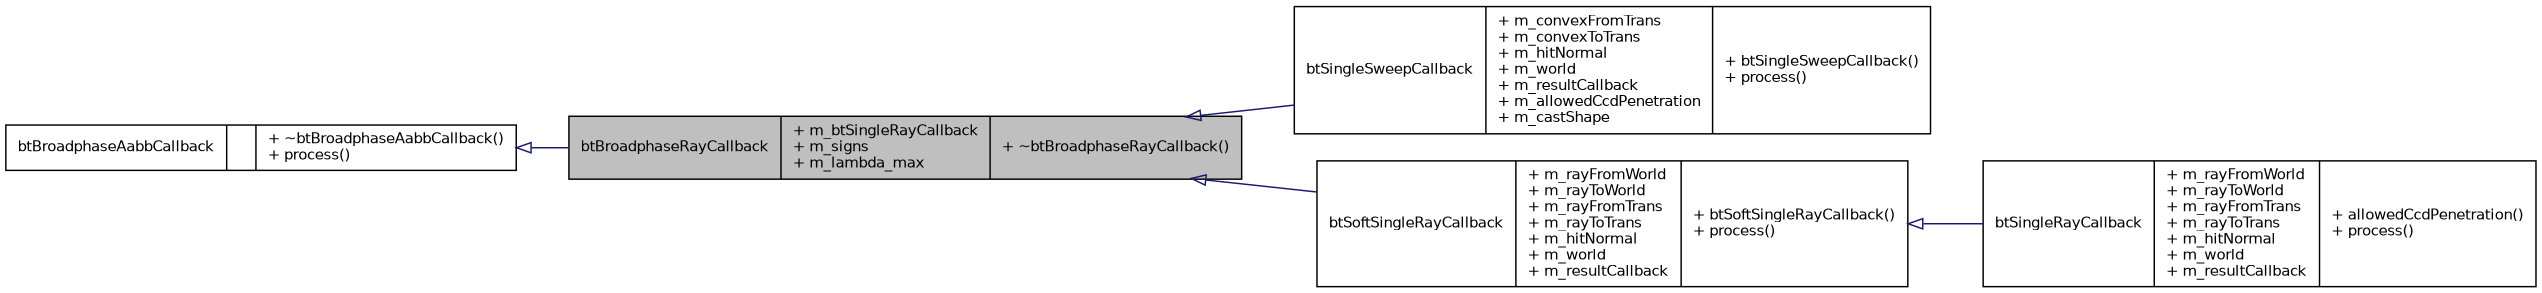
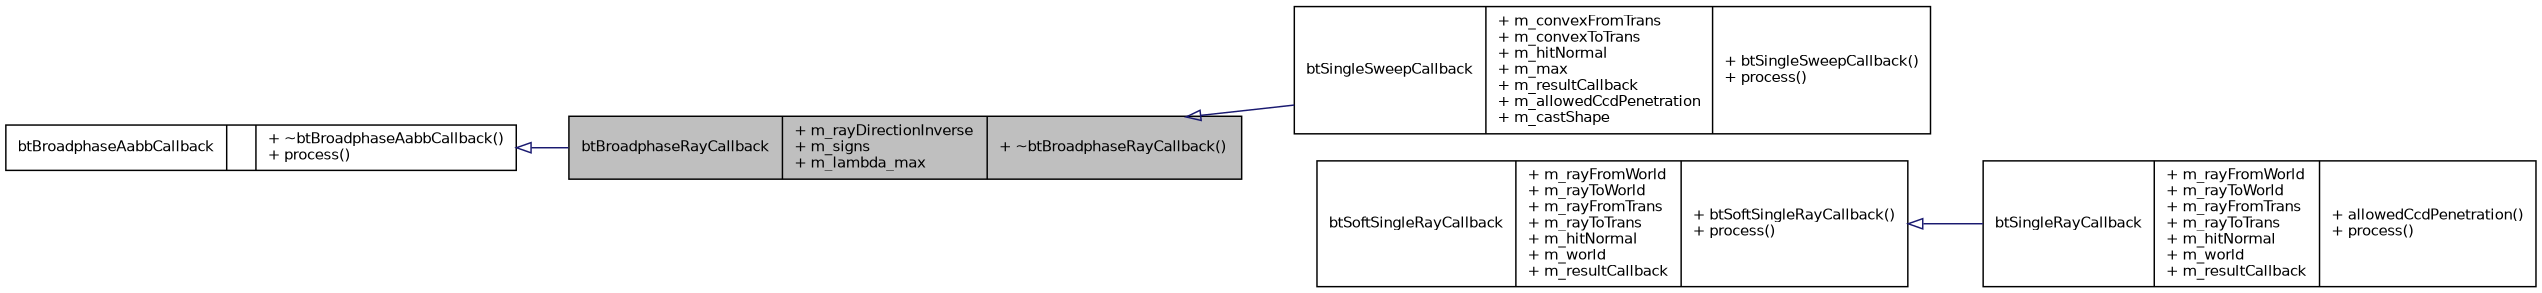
(1537, 69) -> (1533, 69)
(886, 131) -> (884, 131)
(1261, 186) -> none
